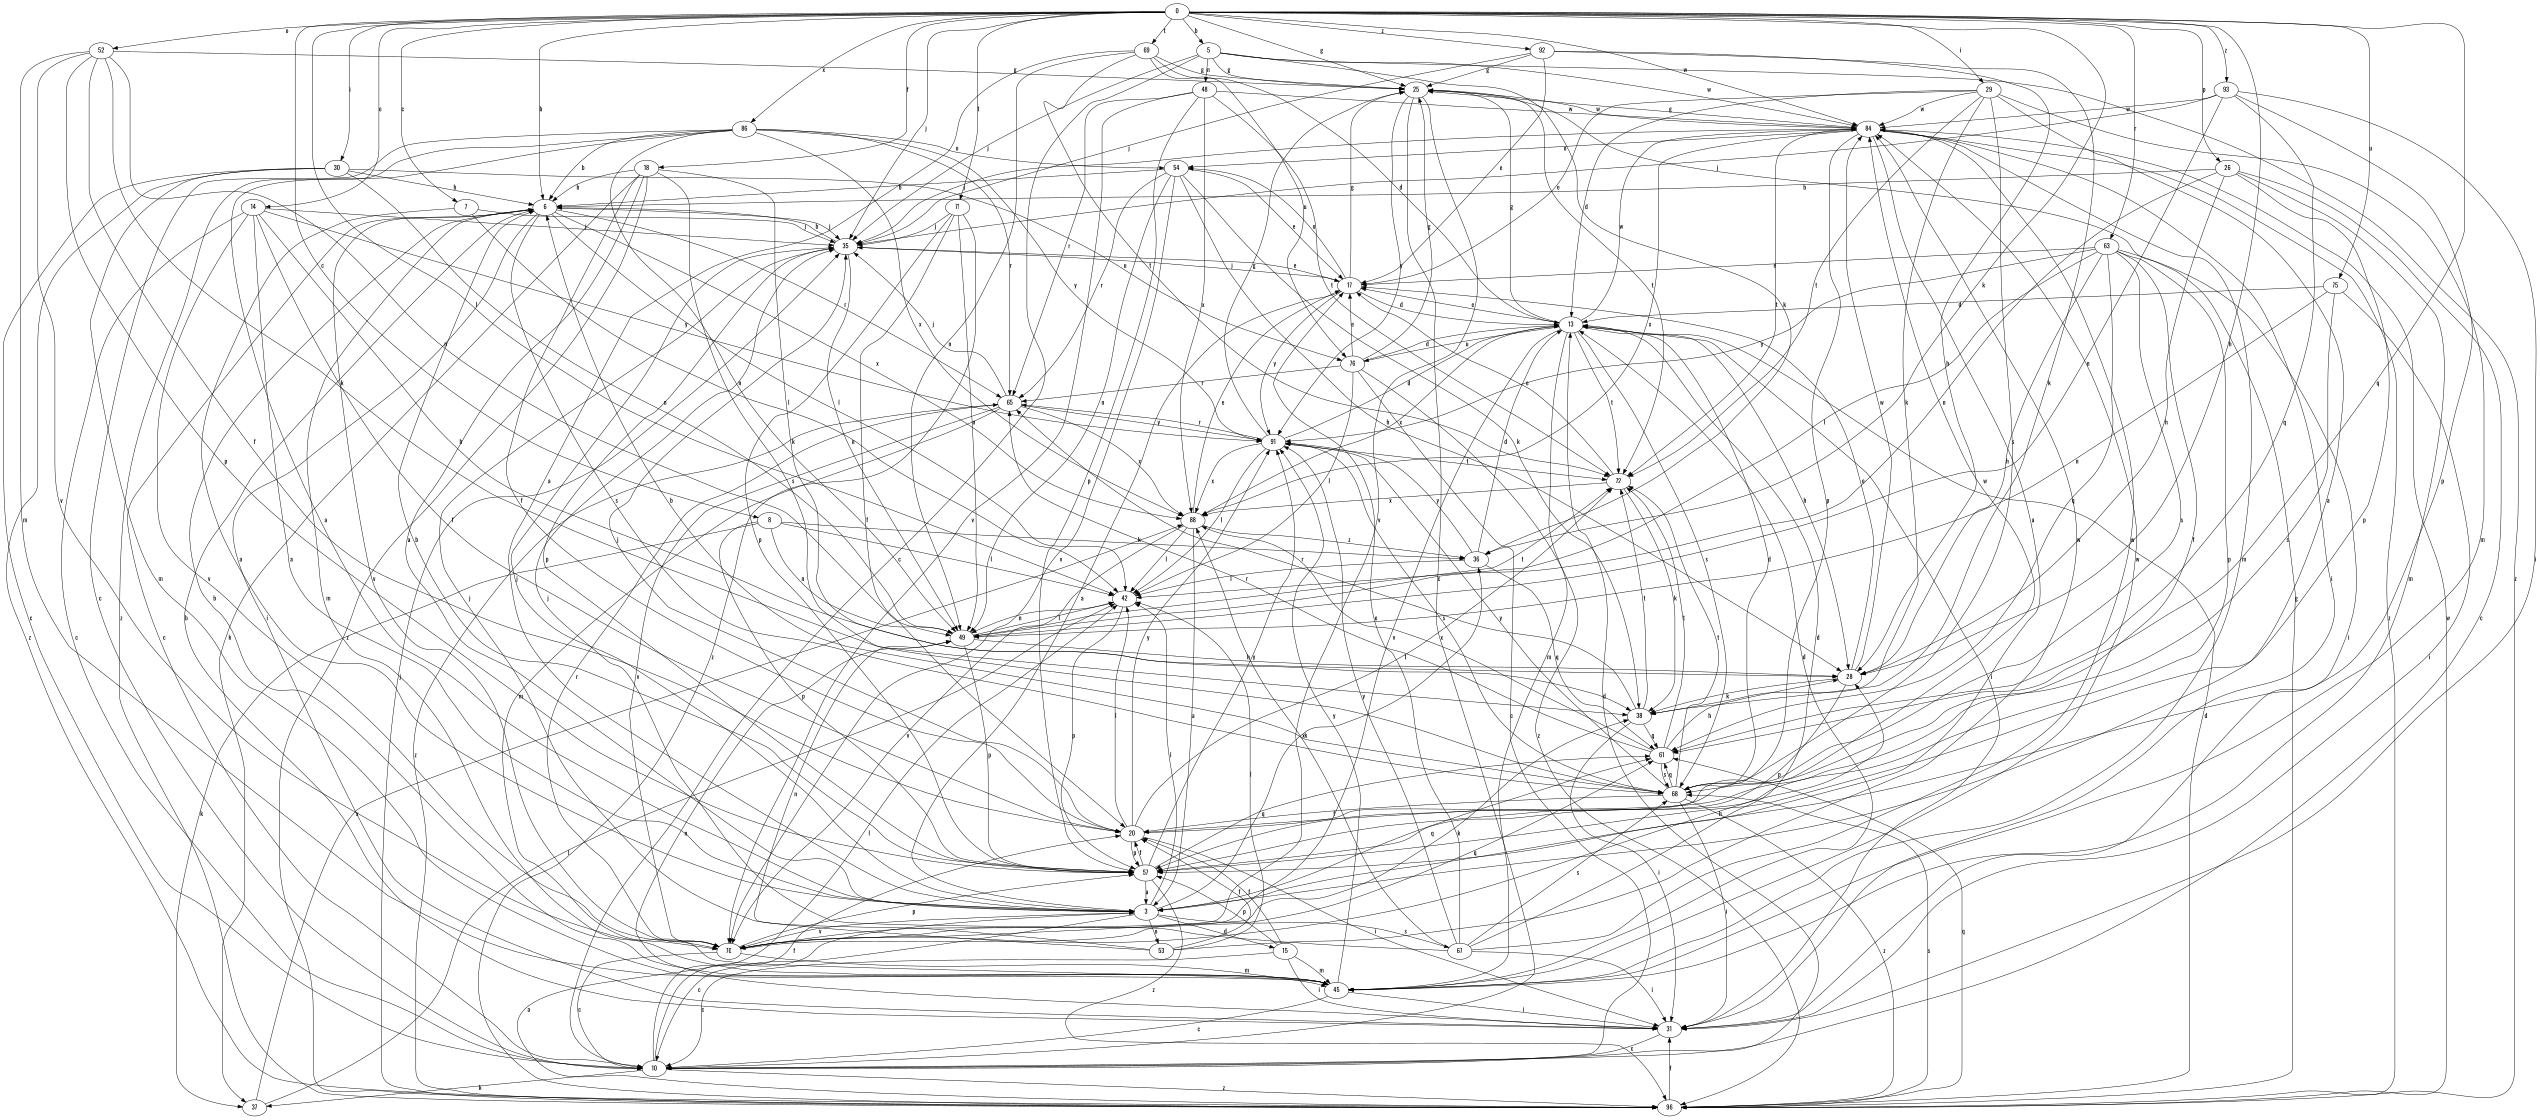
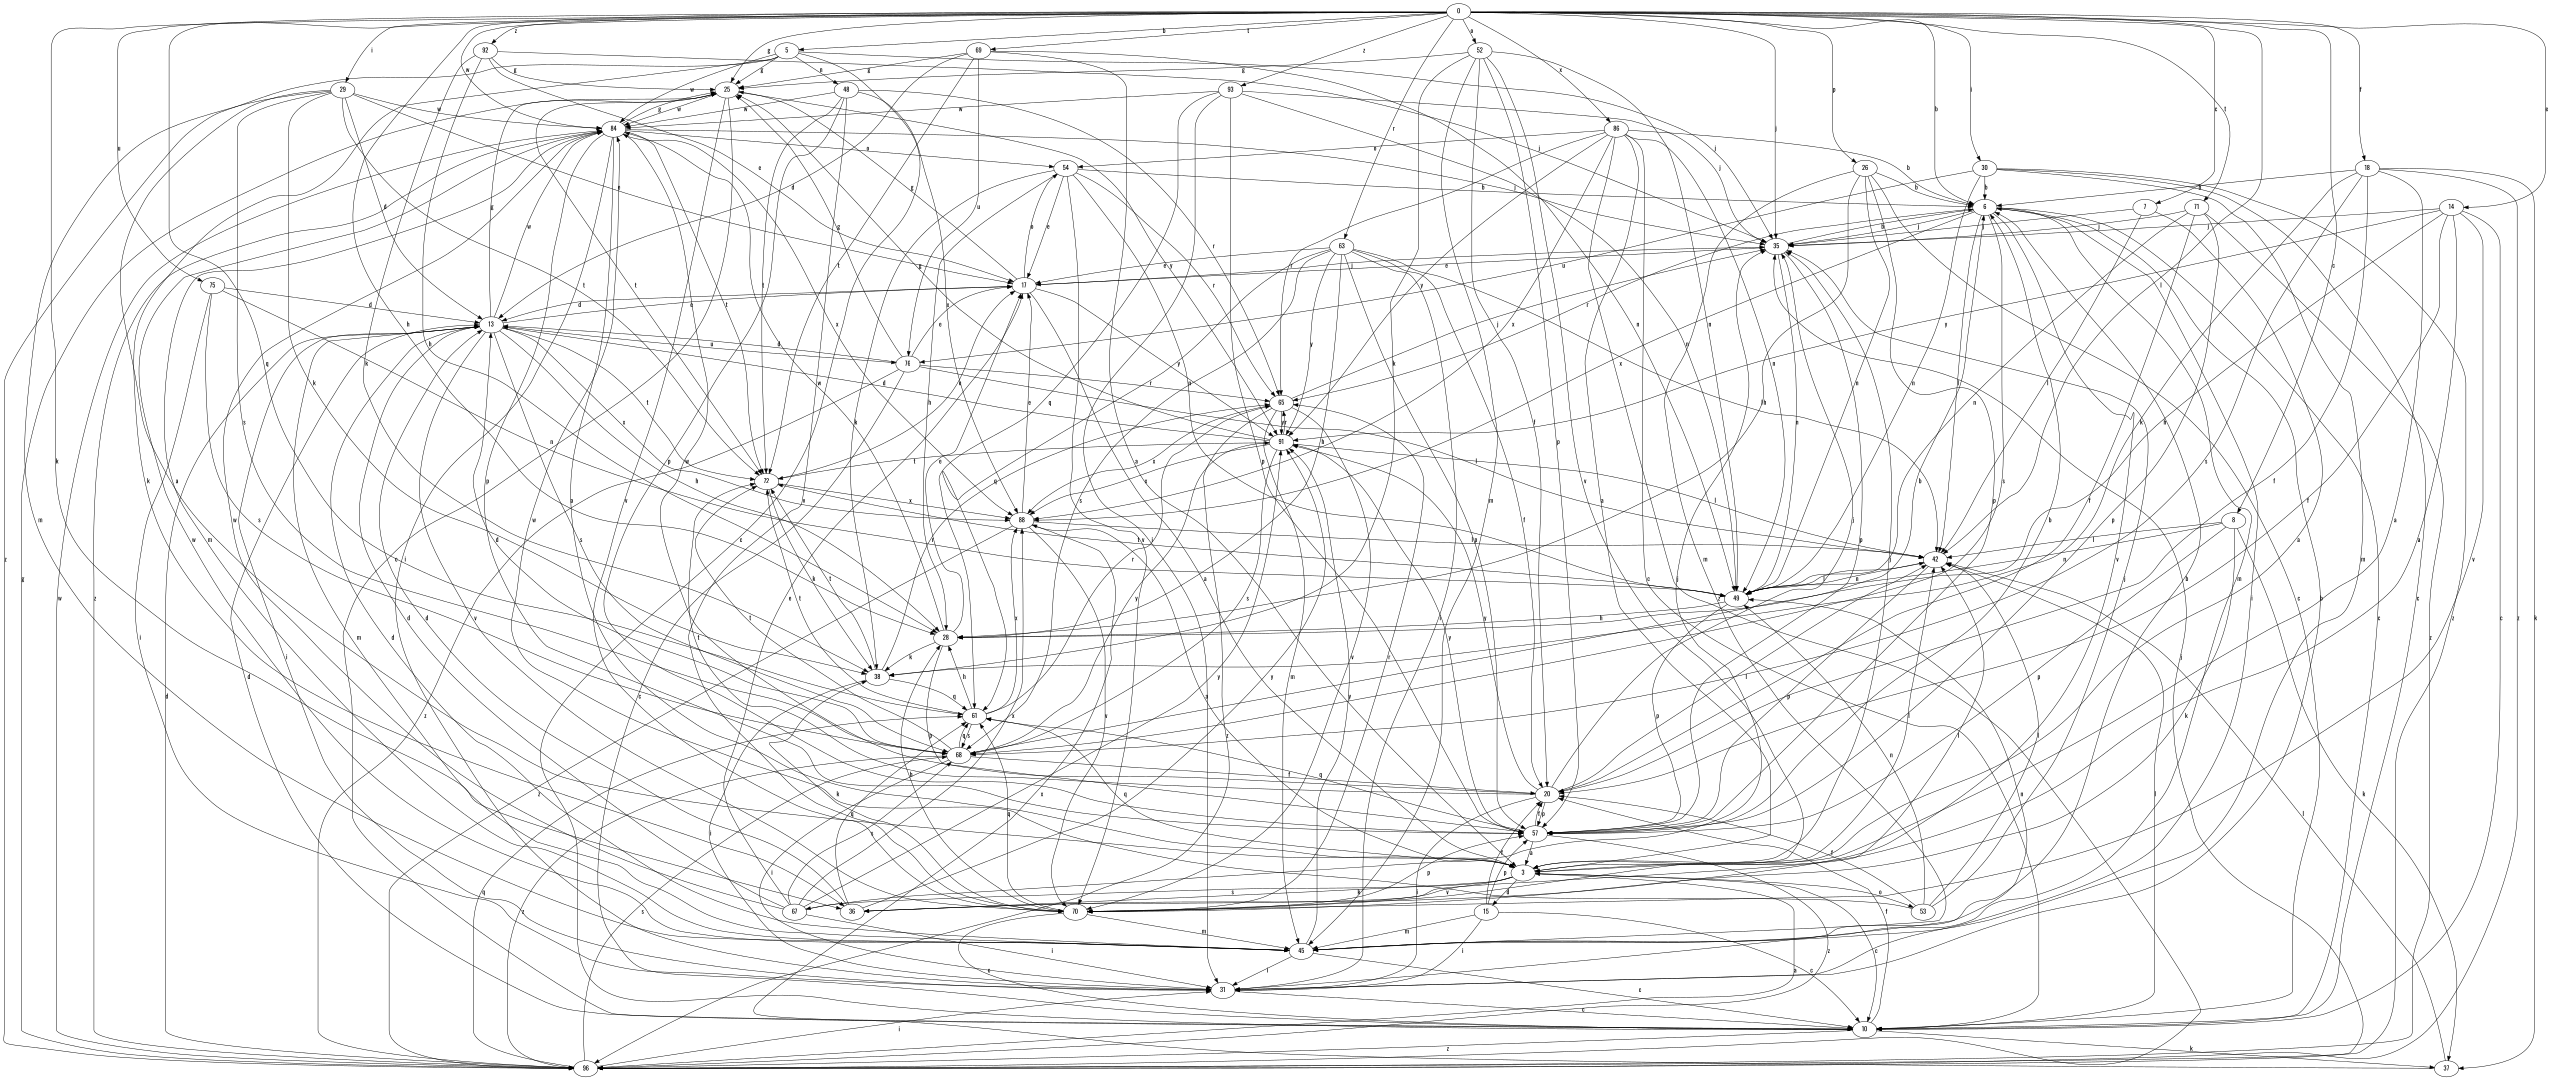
(1331, 541) -> (550, 780)
(1670, 1069) -> (899, 1030)
